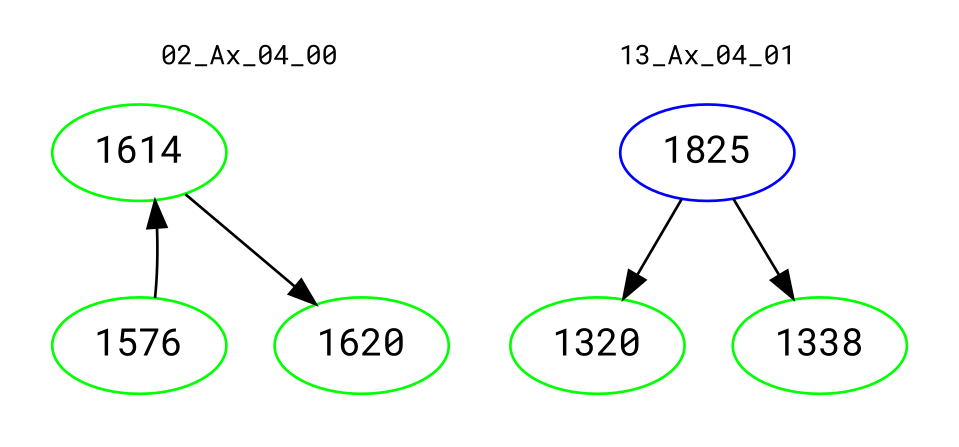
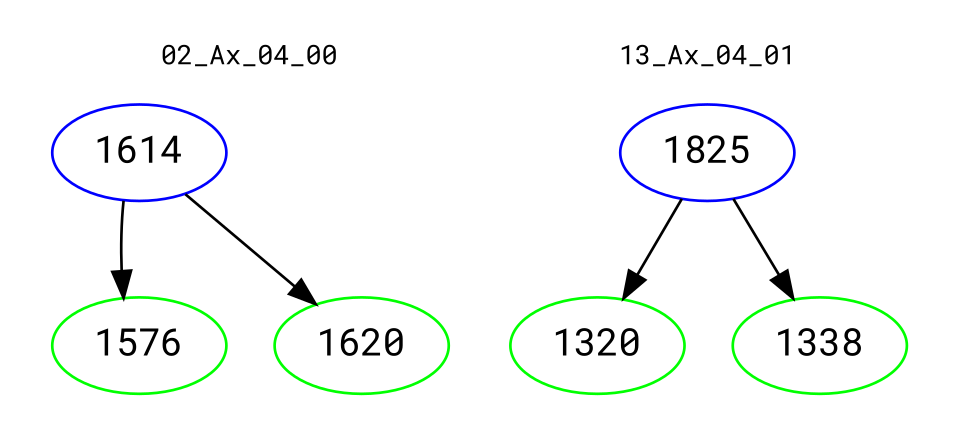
(139, 153) -> (139, 153)
(157, 263) -> (121, 236)
